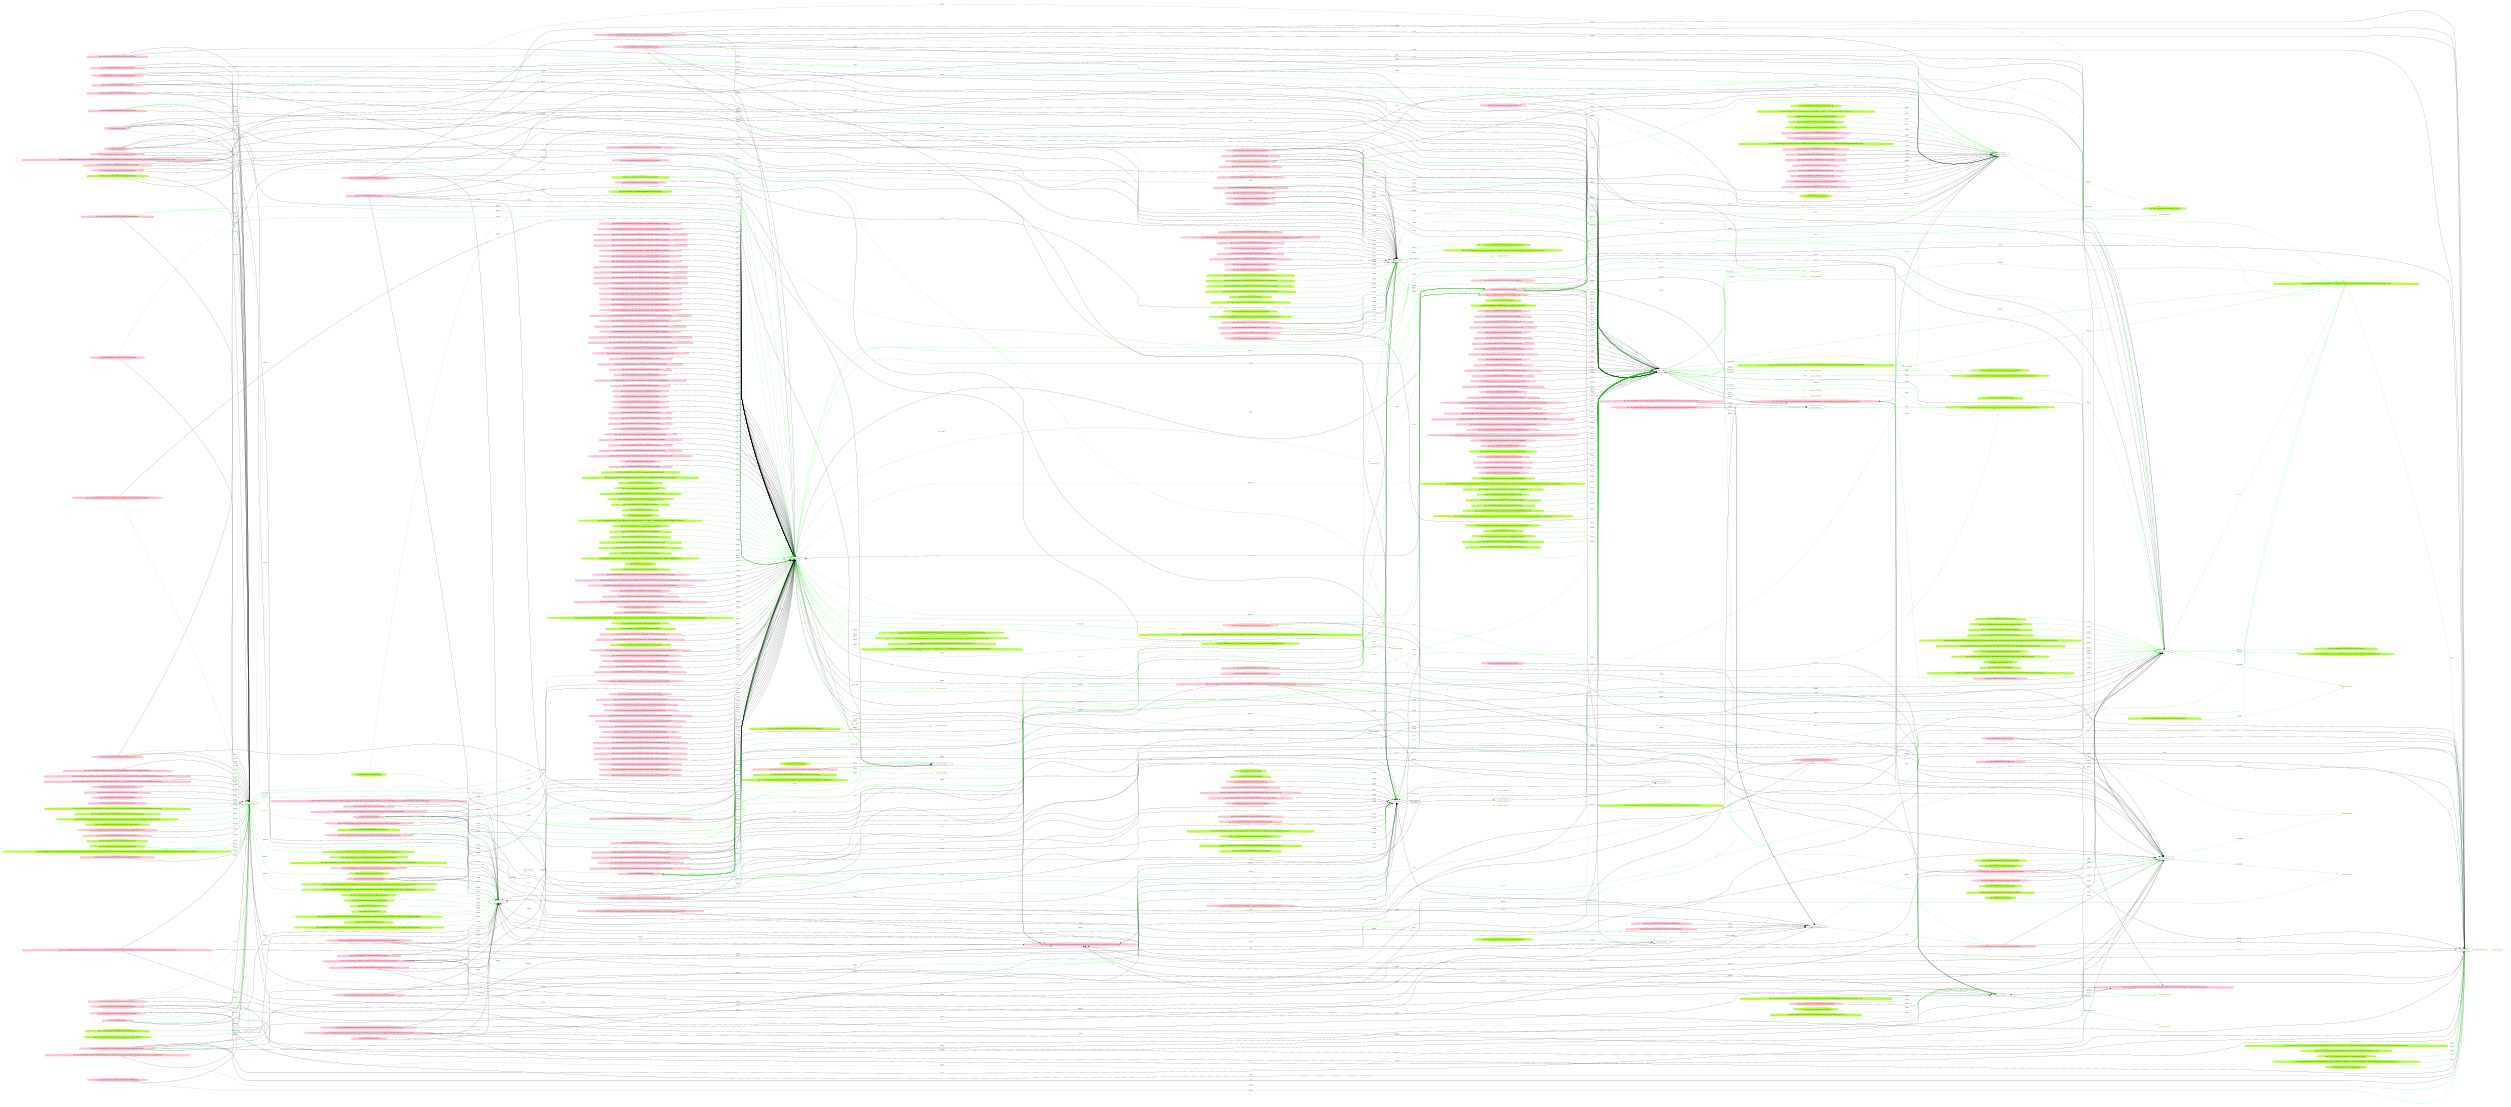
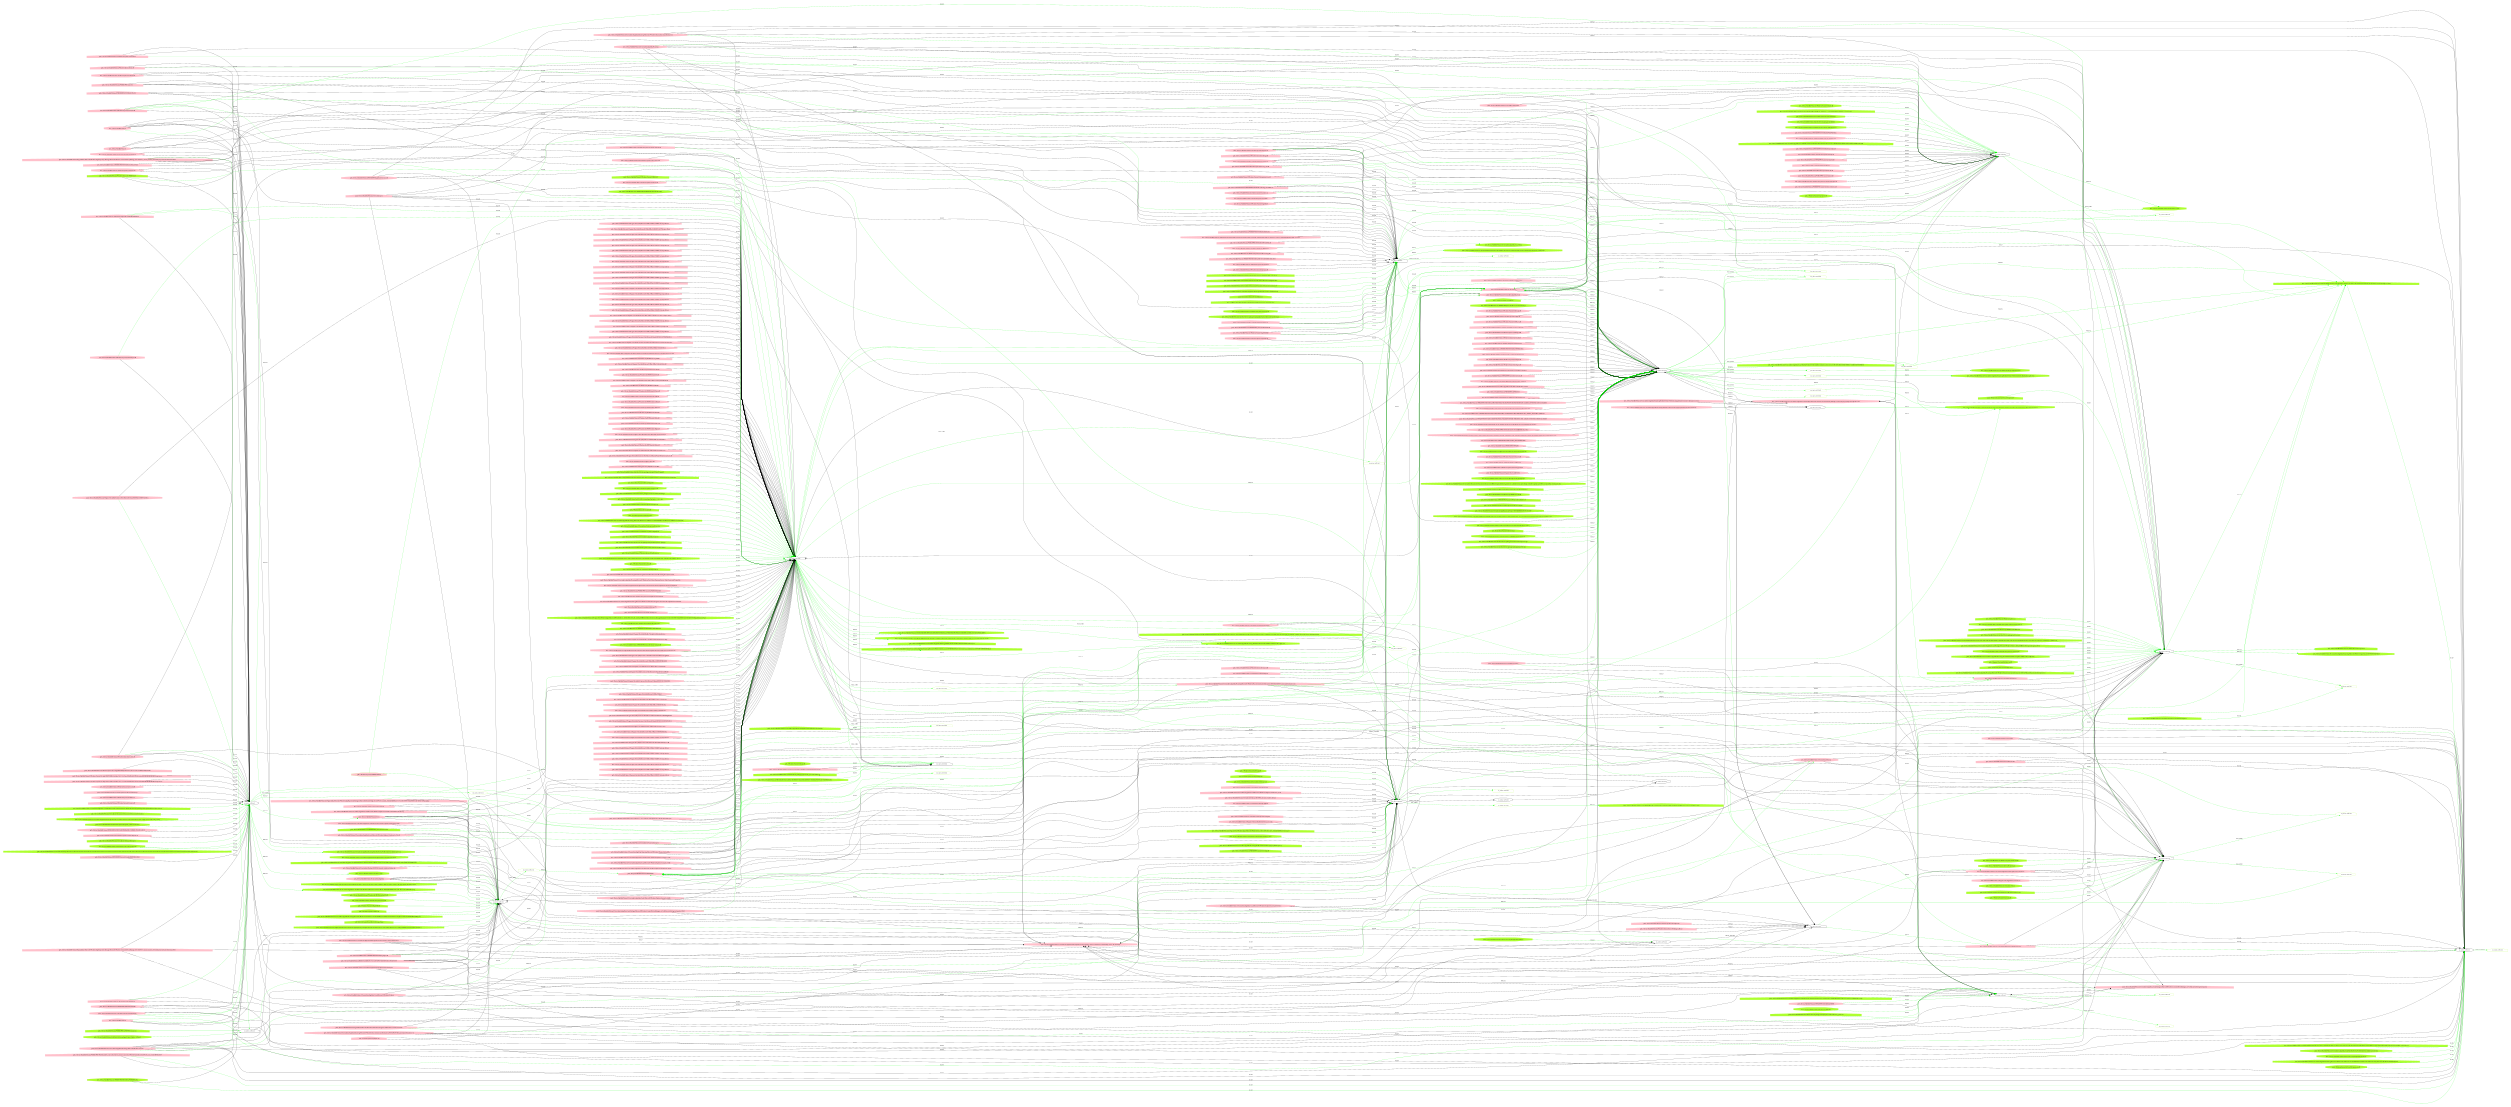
(369, 775) -> (369, 775)
(1251, 782) -> (1251, 782)
(117, 1080) -> (117, 1080)
